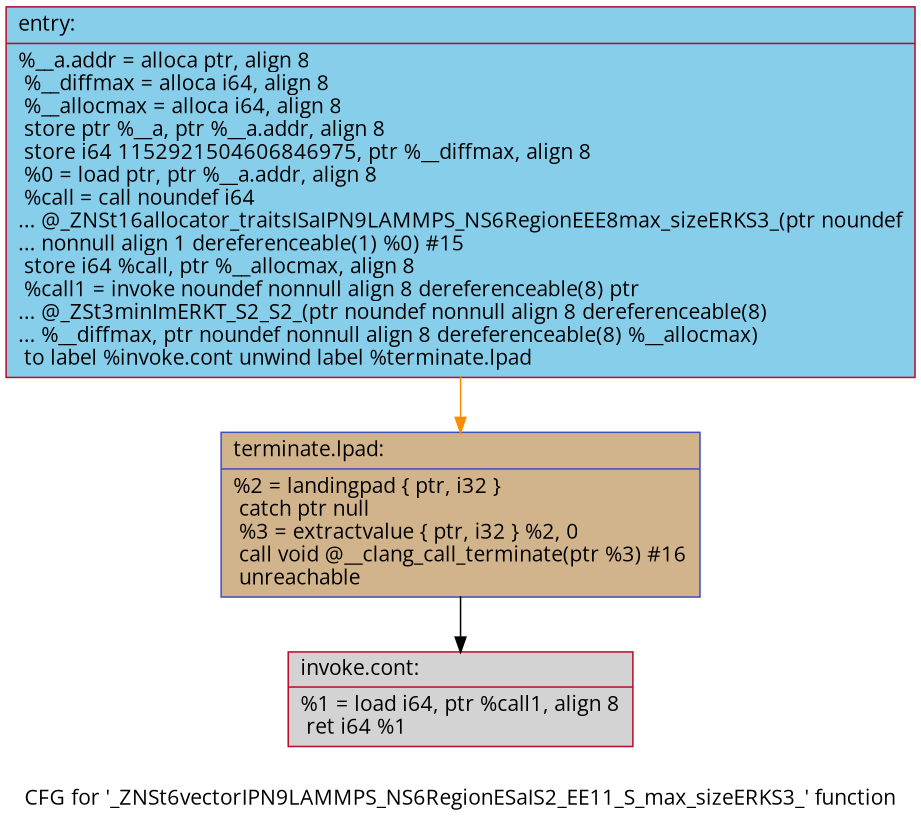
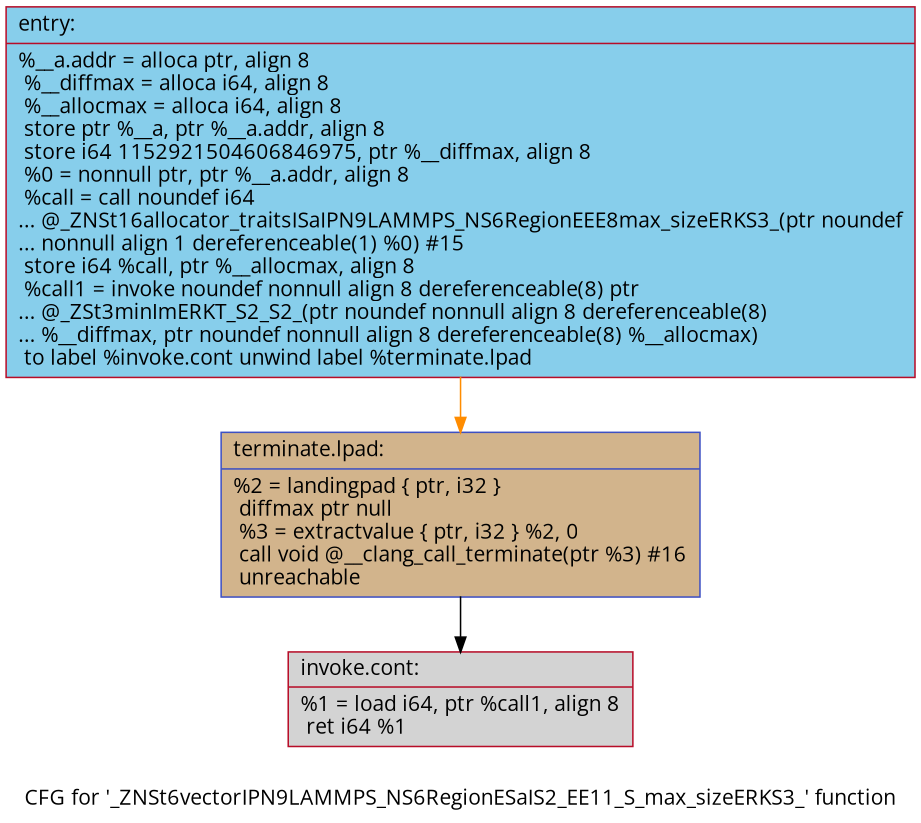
(198, 175) -> (214, 175)
(302, 509) -> (313, 509)
